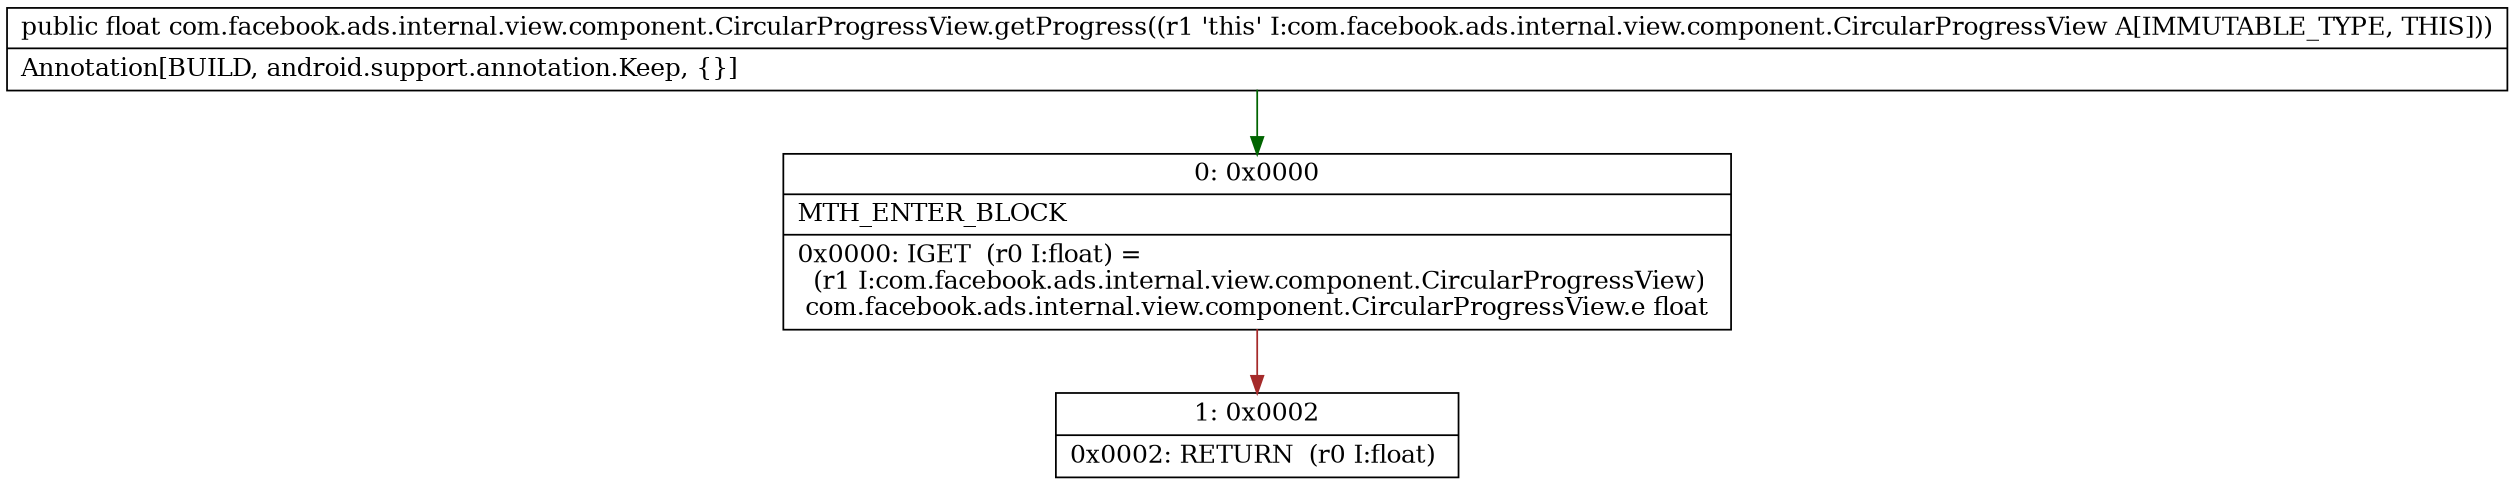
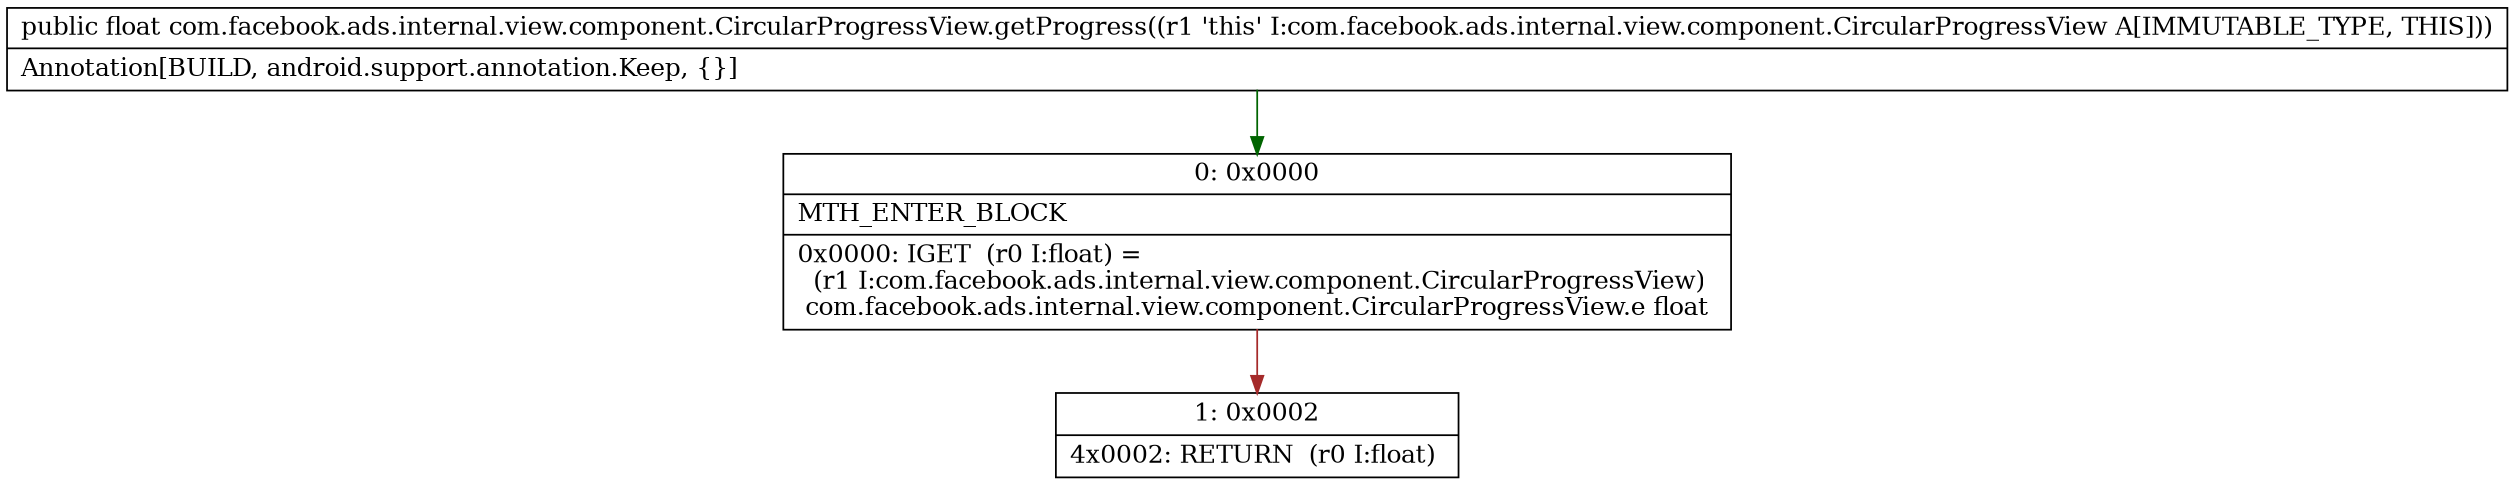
(1257, 455) -> (1257, 455)
